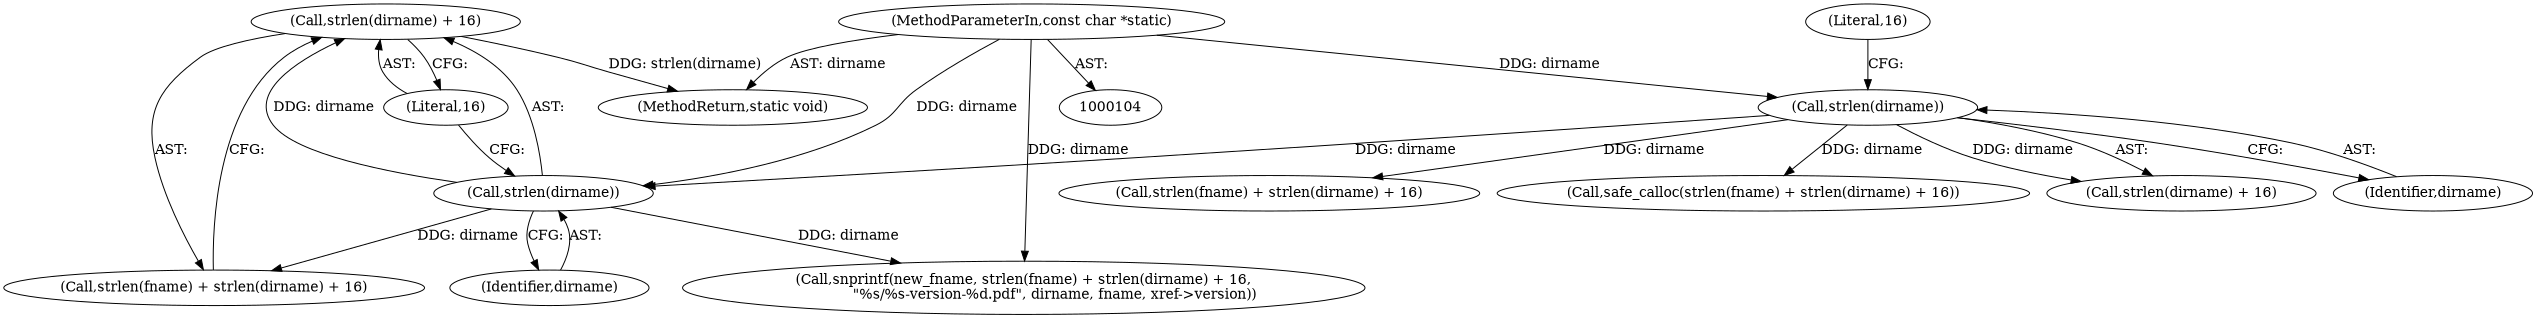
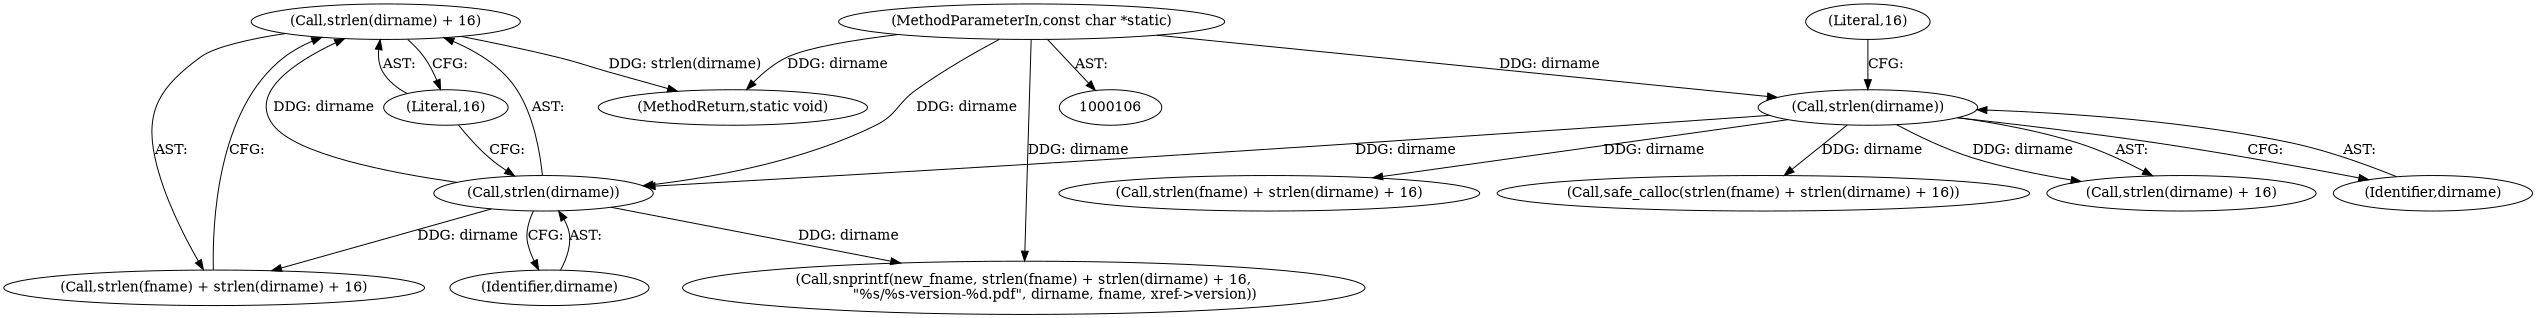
(838, 65) -> (838, 65)
(1111, 107) -> (1111, 107)
